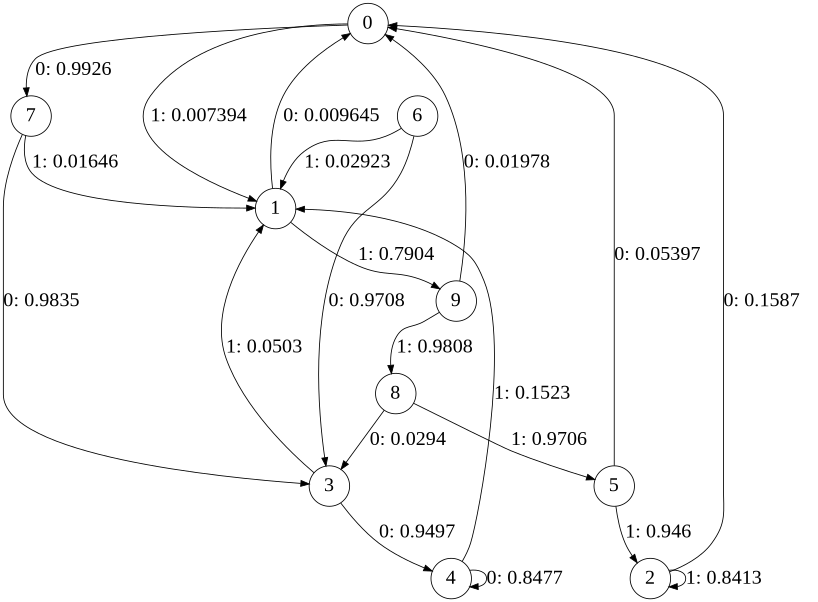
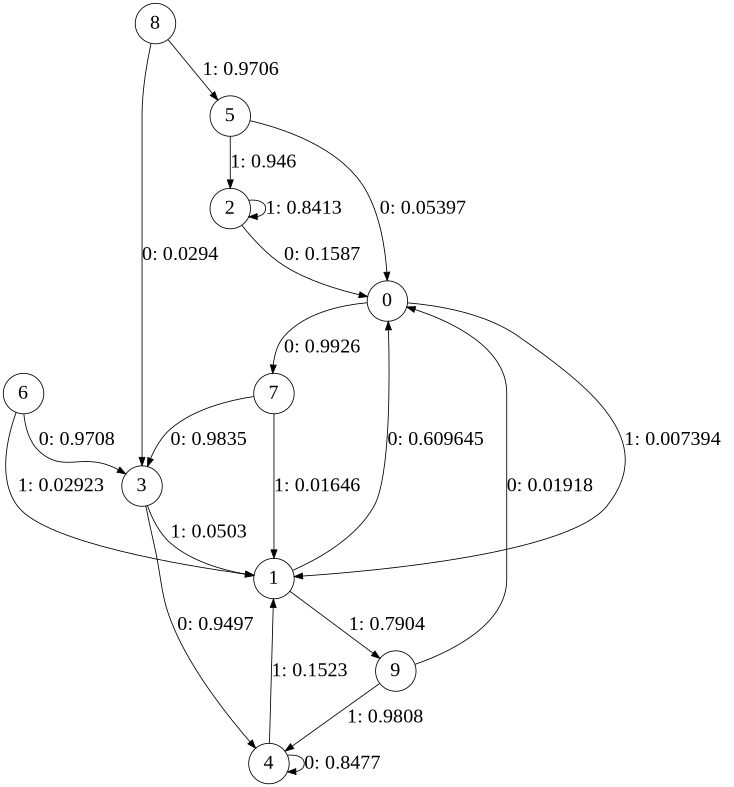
(337, 116) -> (441, 440)
(512, 162) -> (555, 486)
(404, 329) -> (336, 715)
